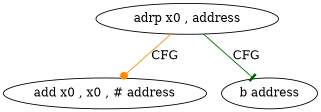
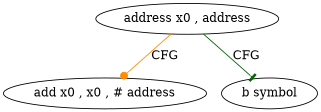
(187, 19) -> (187, 19)
(270, 93) -> (270, 93)
